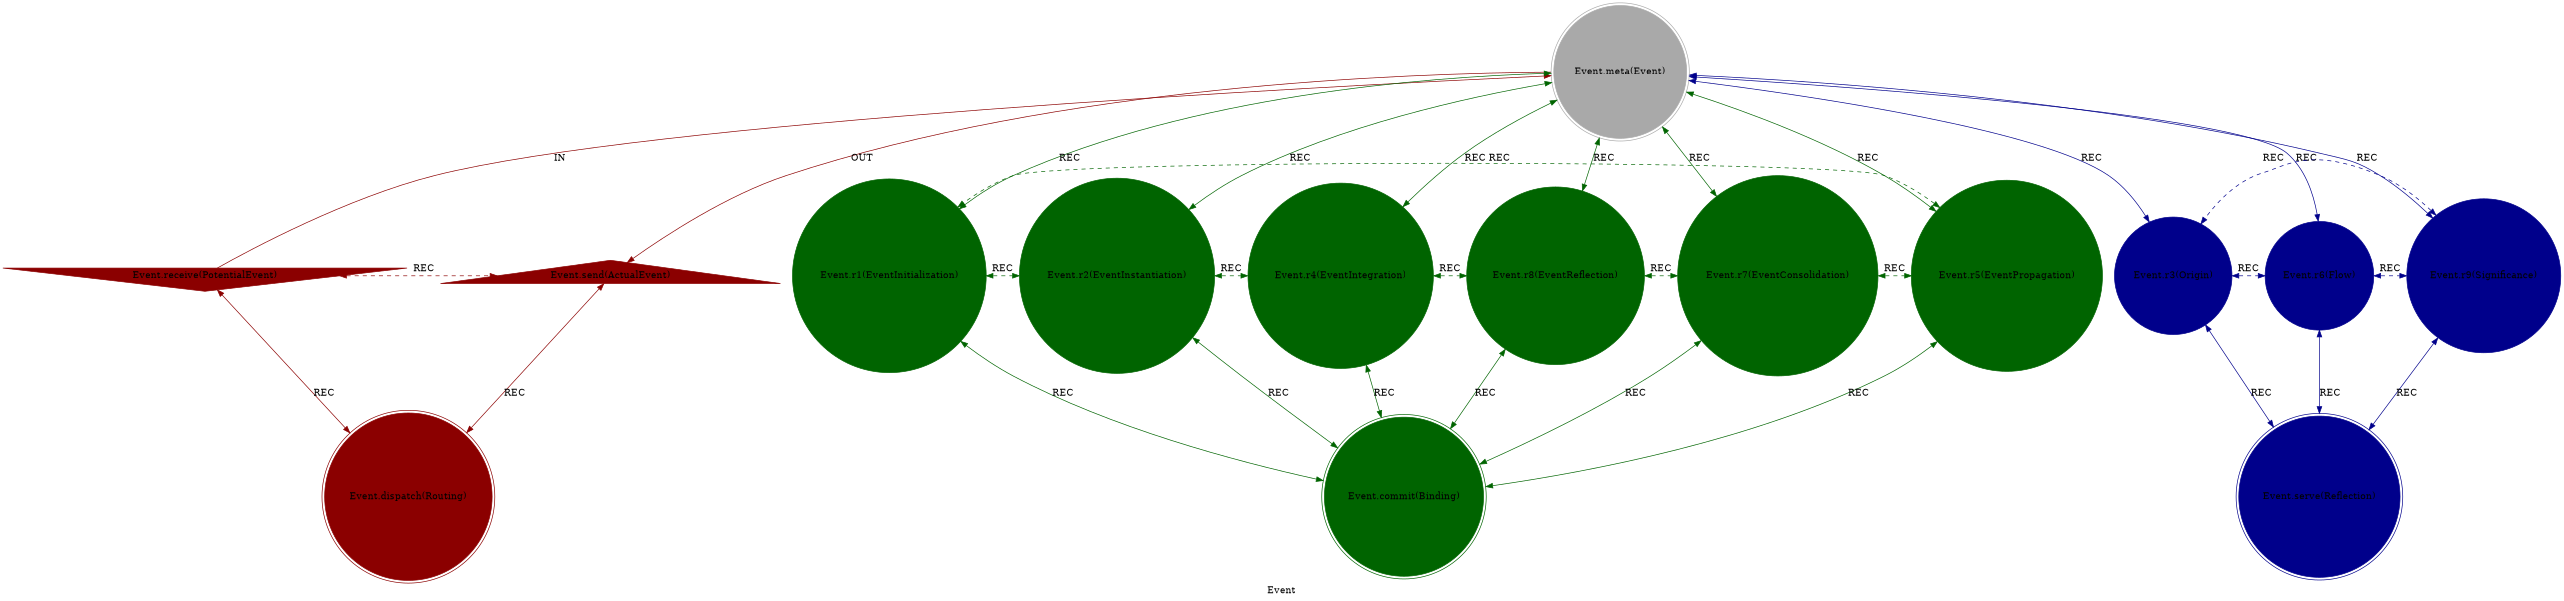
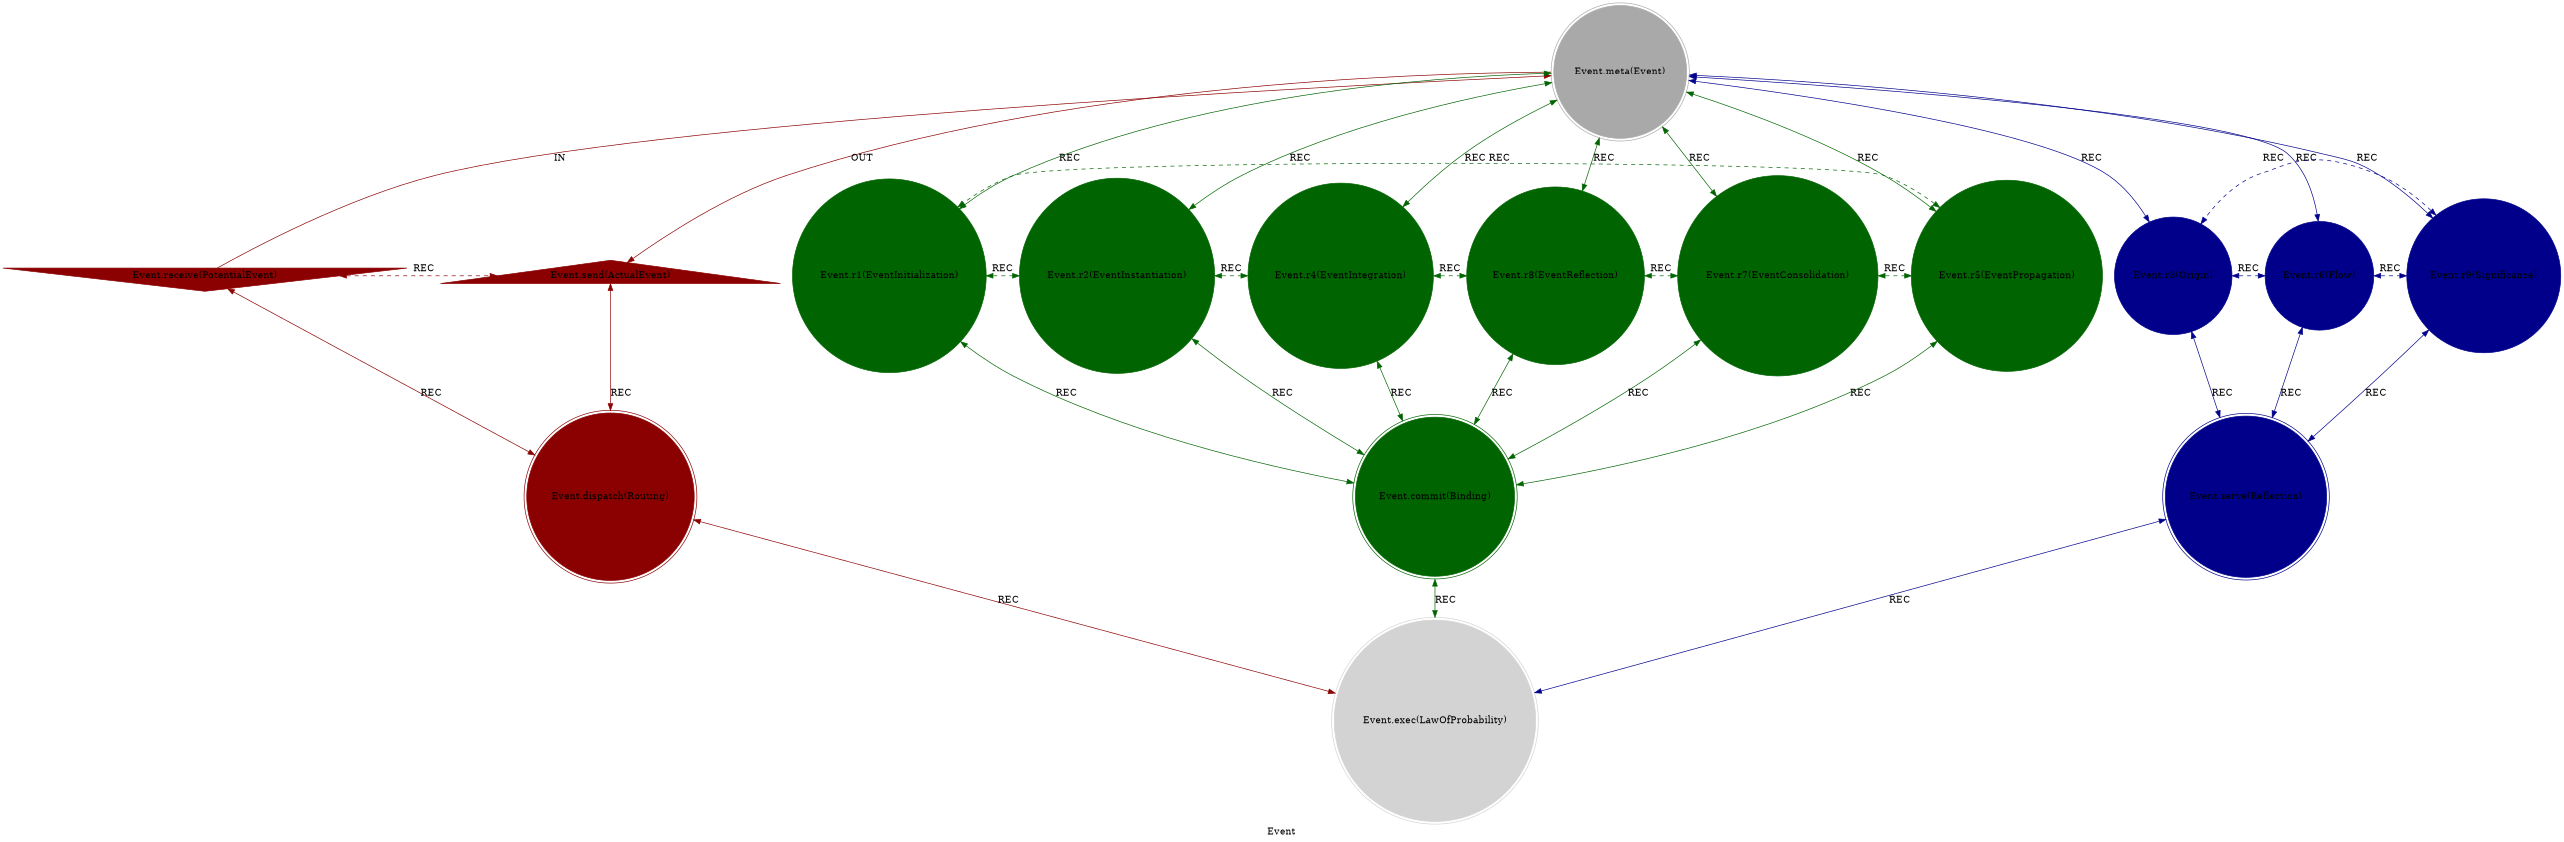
none -> (1435, 721)
